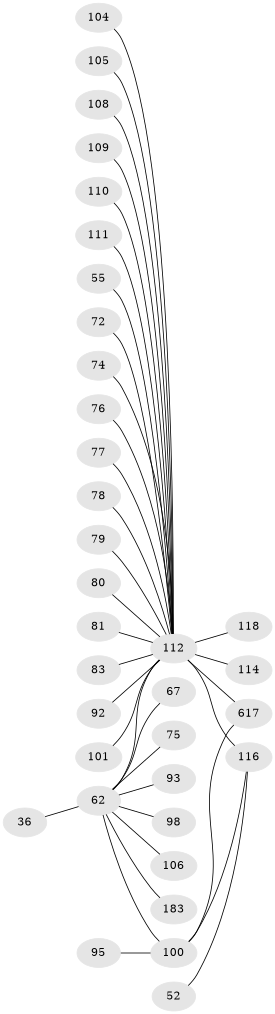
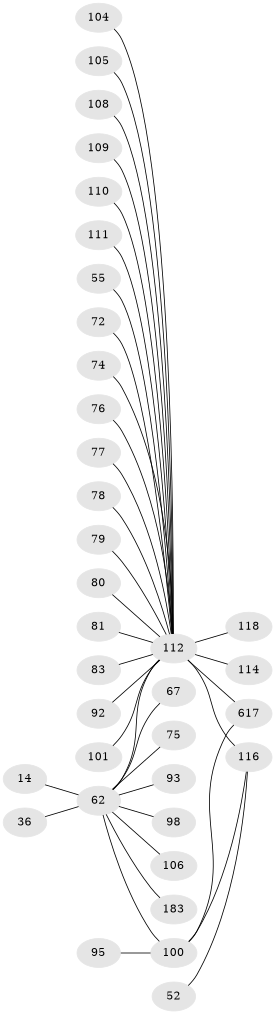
none -> (25, 779)
